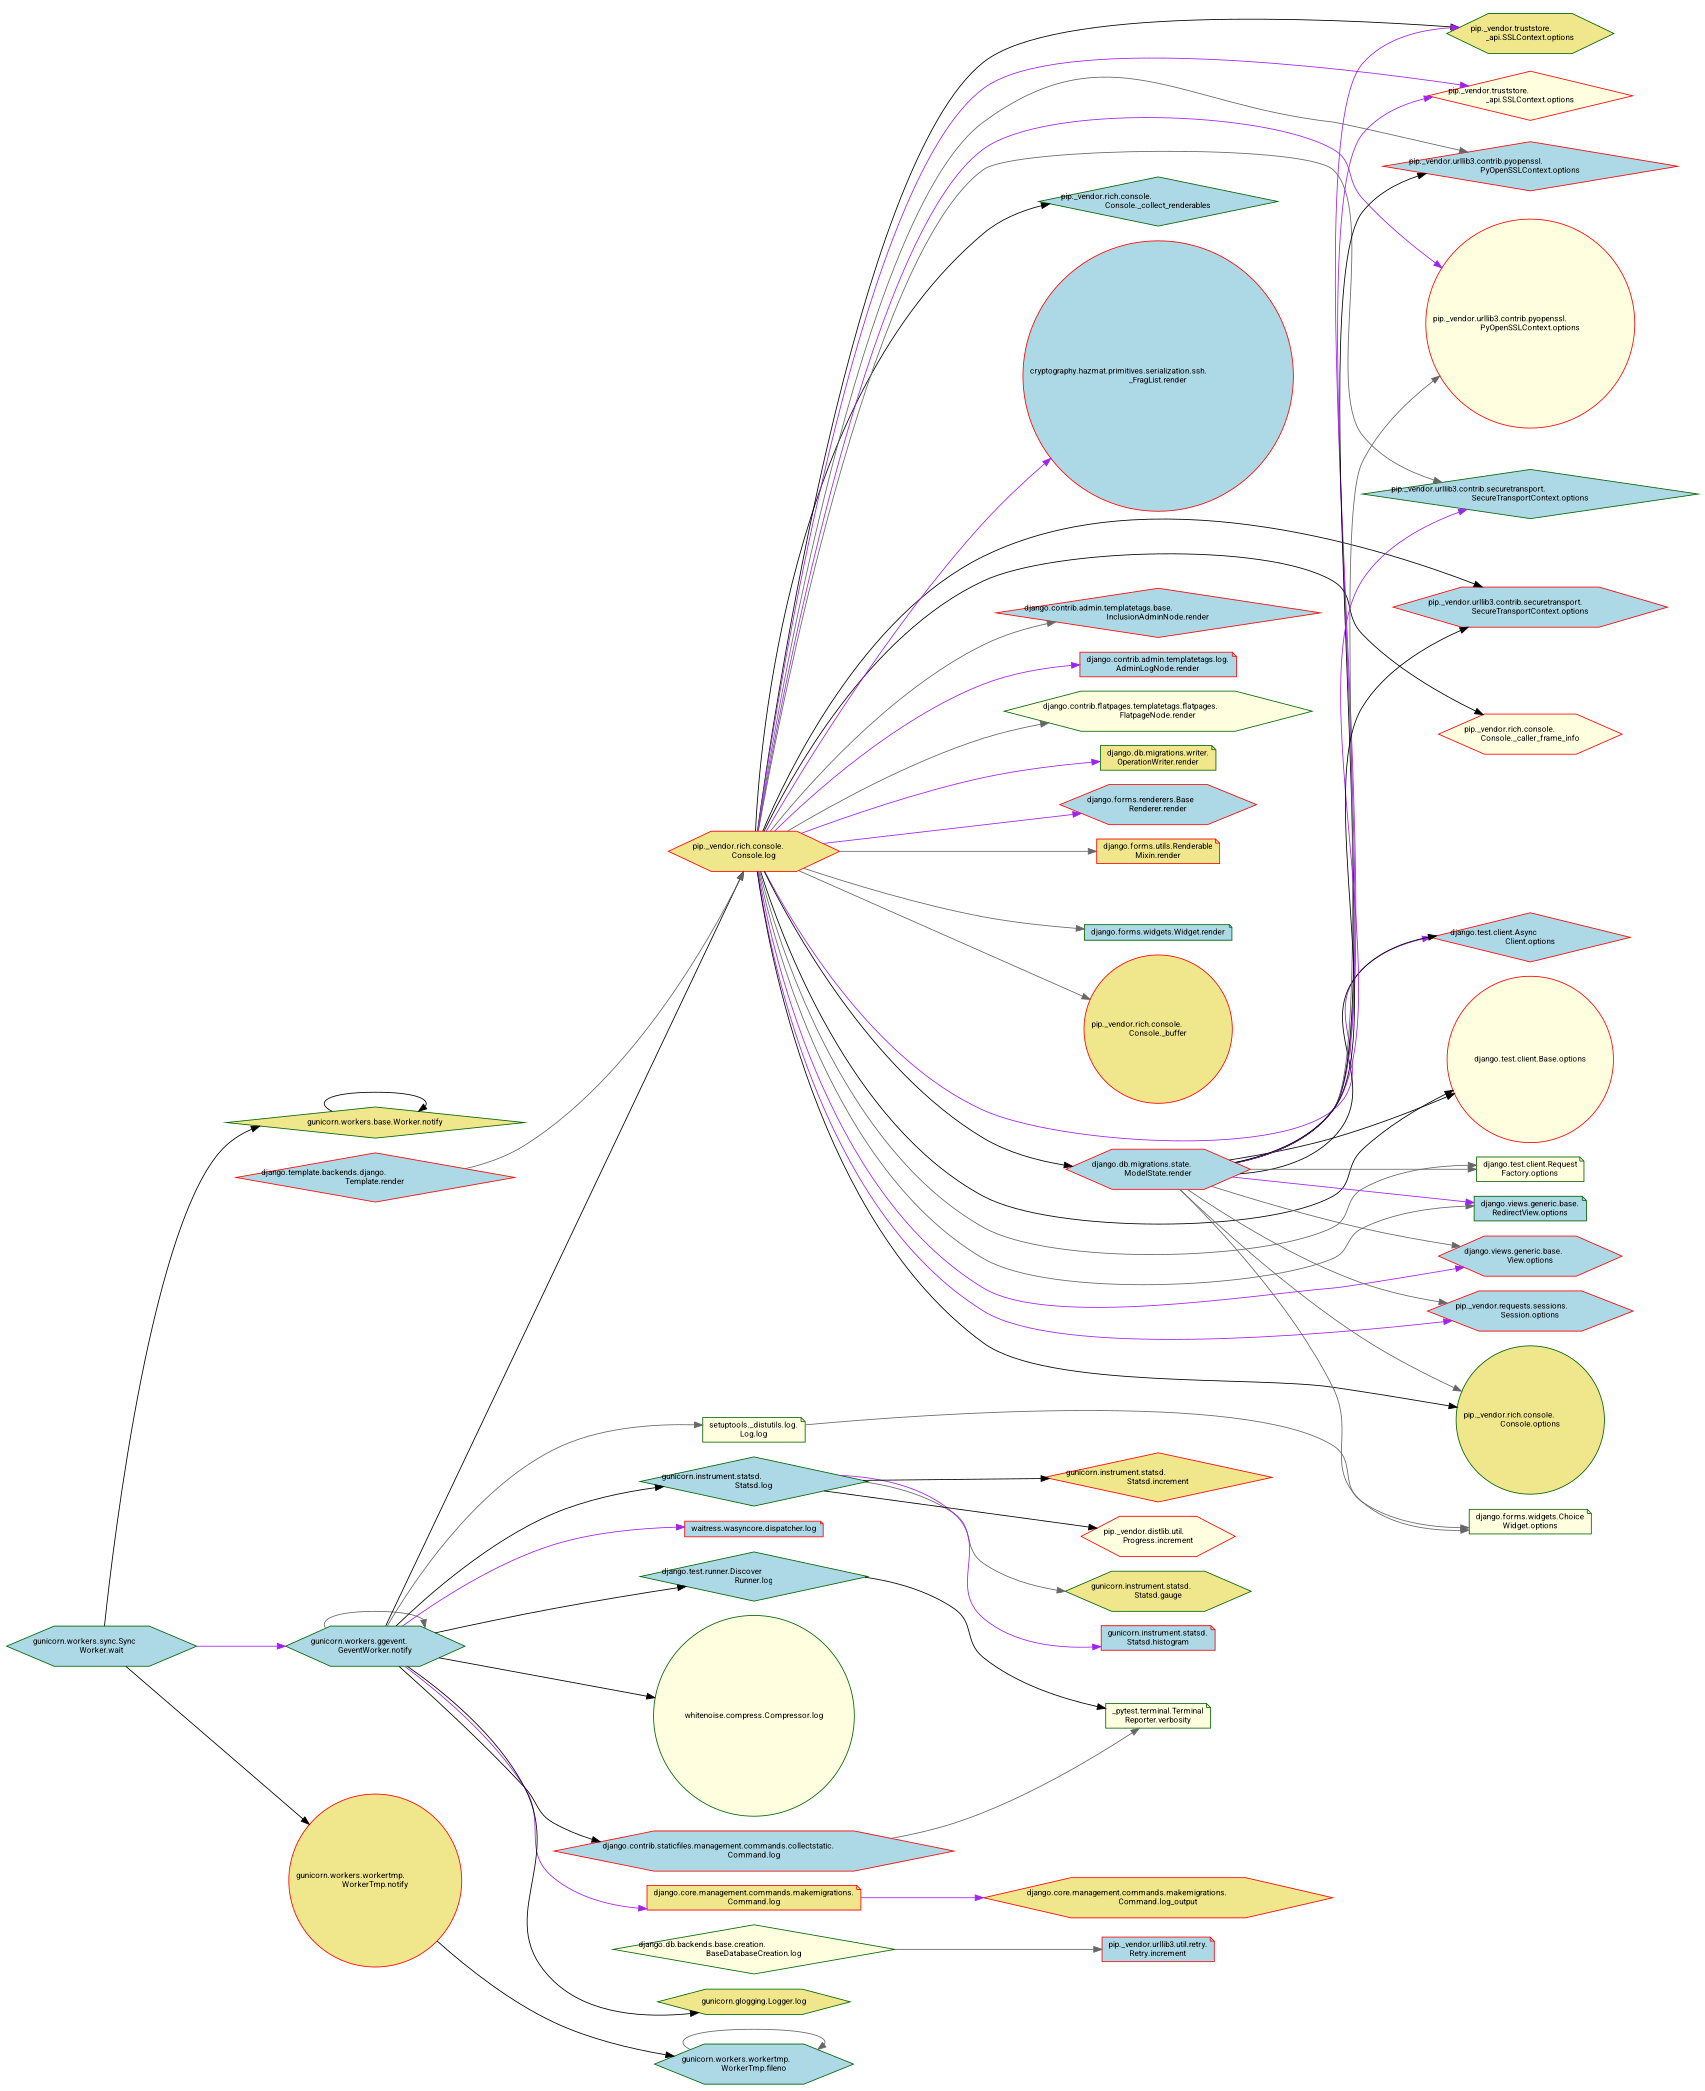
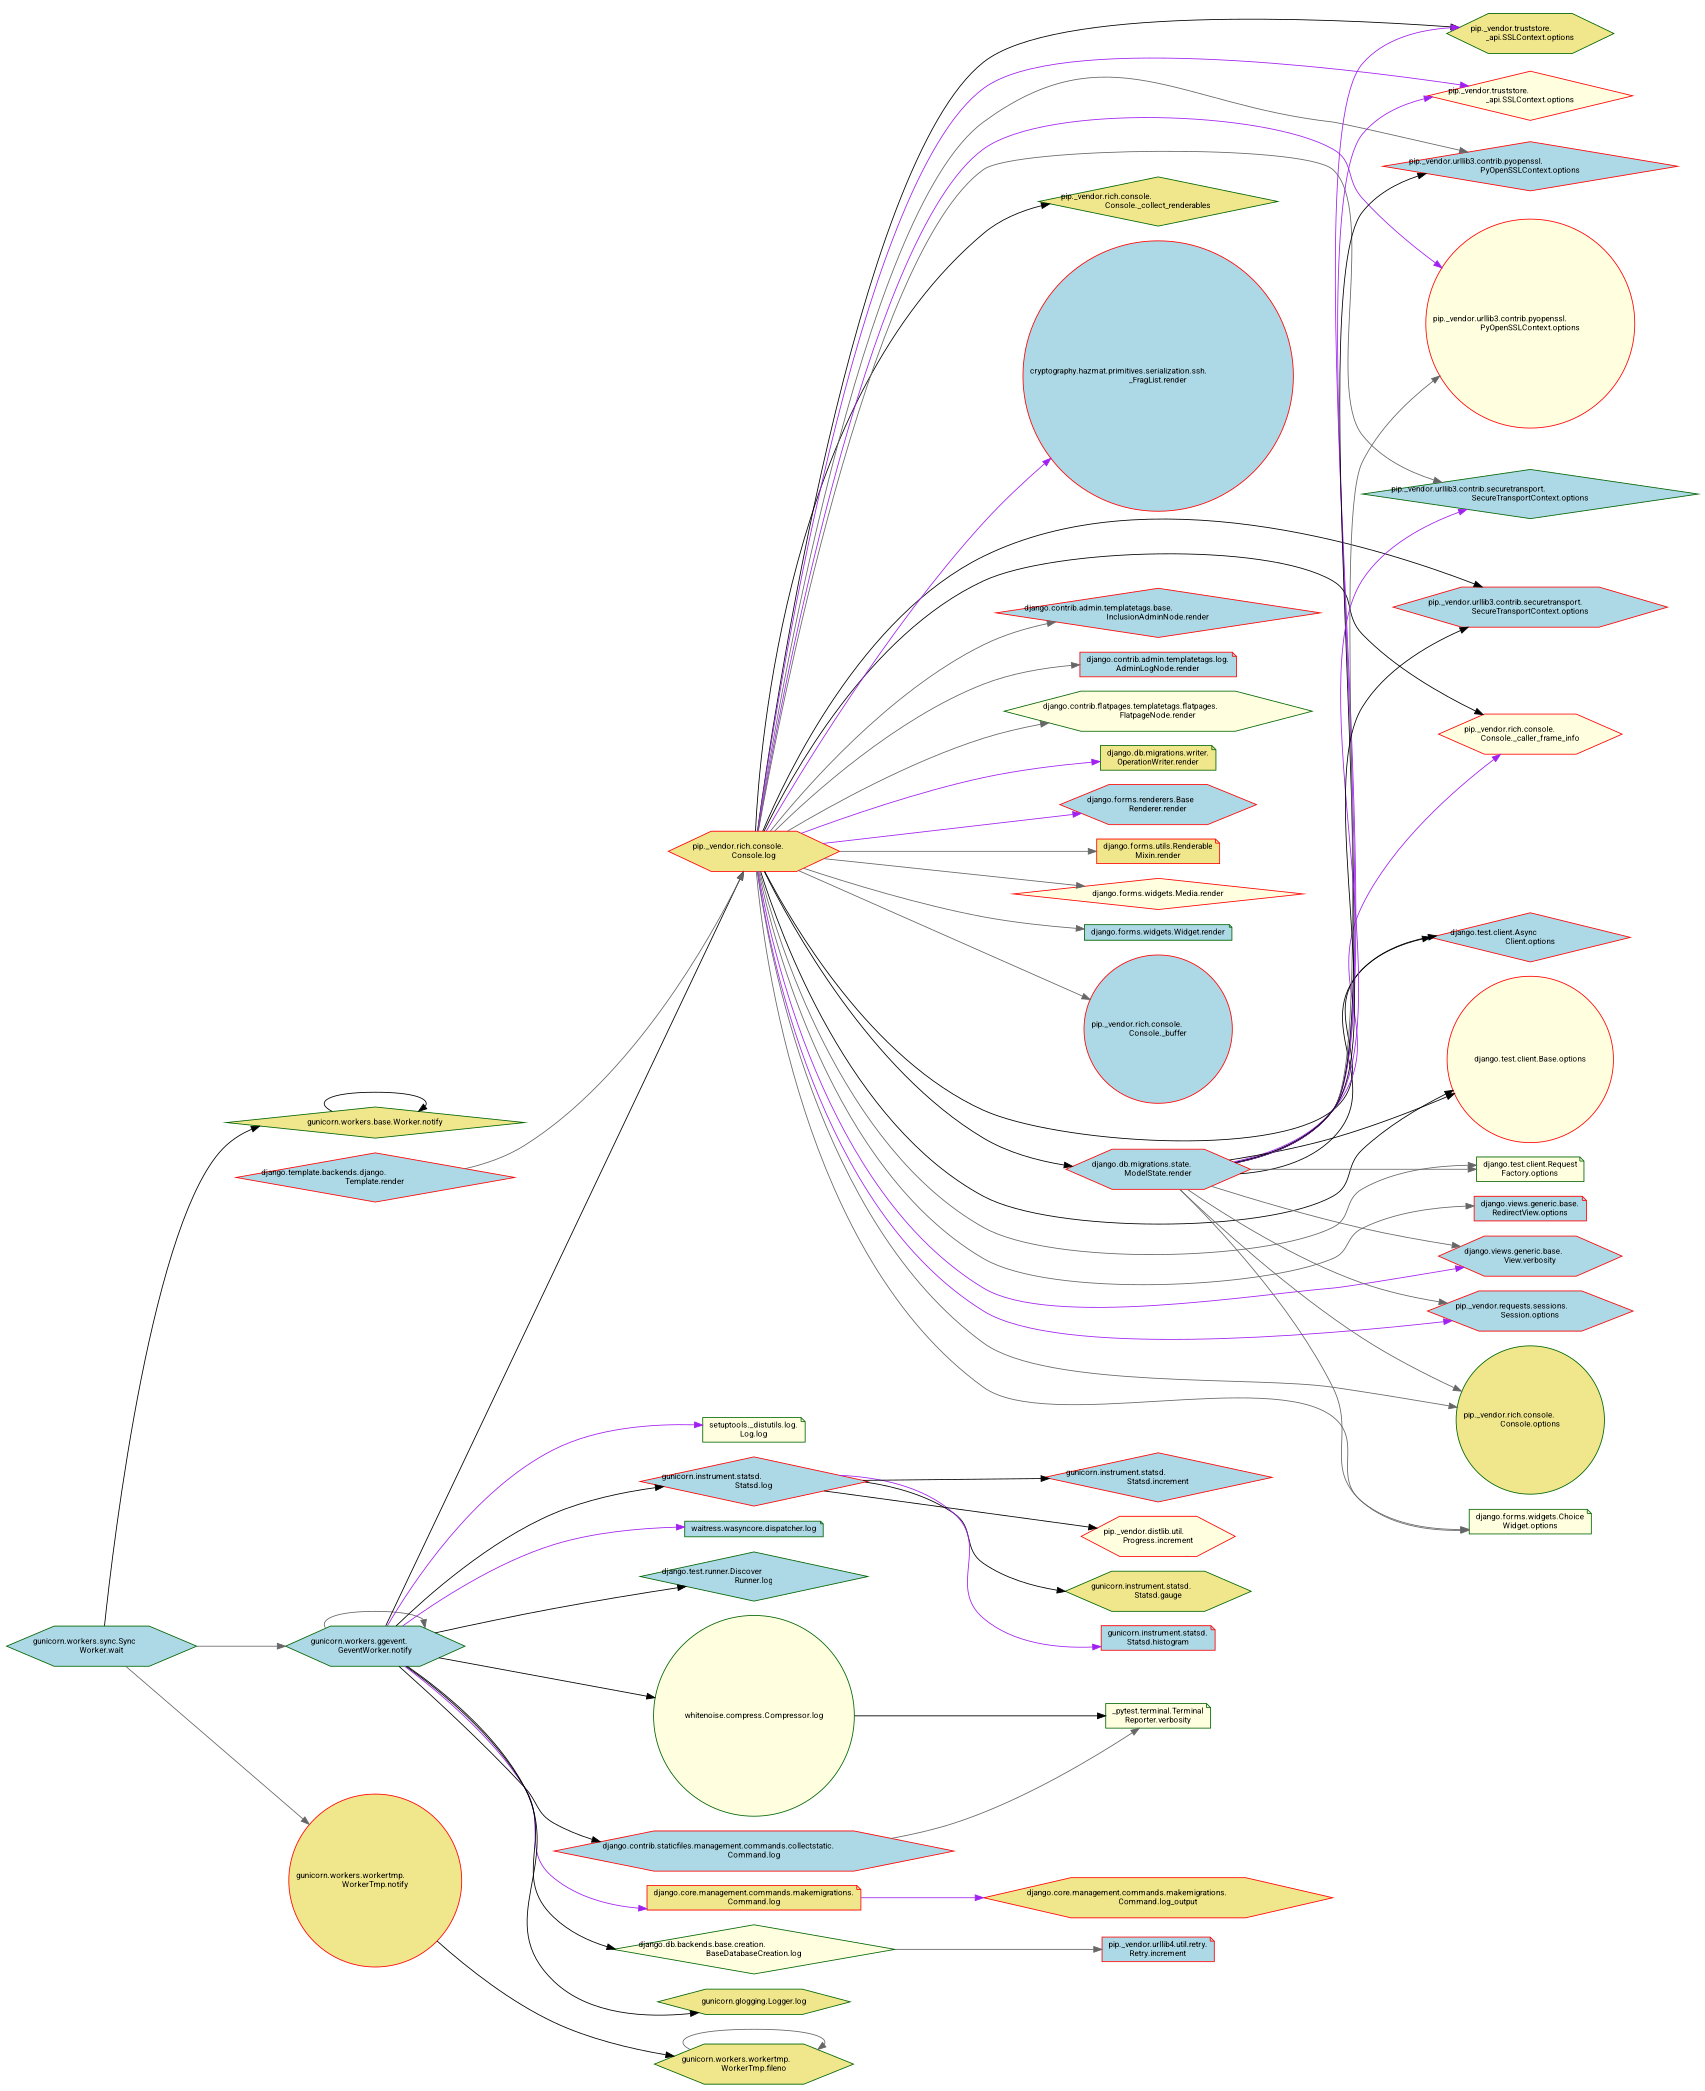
(1158, 202) -> (1158, 202)
(910, 723) -> (910, 723)
none -> (1158, 894)
(1158, 1029) -> (1158, 1029)
(1105, 1137) -> (1105, 1137)
(1349, 1189) -> (1363, 904)
(1530, 1209) -> (1530, 1209)
(1530, 1256) -> (1530, 1256)
(960, 1322) -> (960, 1322)
(1156, 1412) -> (974, 1379)
(511, 1477) -> (511, 1477)
(1158, 1477) -> (1158, 1477)
(754, 1481) -> (754, 1481)
(754, 1529) -> (754, 1529)
(977, 1558) -> (977, 1558)
(237, 1646) -> (237, 1646)
(974, 1647) -> (976, 1716)
(214, 1743) -> (214, 1743)
none -> (537, 1892)
(1158, 1949) -> (1158, 1949)
(754, 2064) -> (754, 2064)
